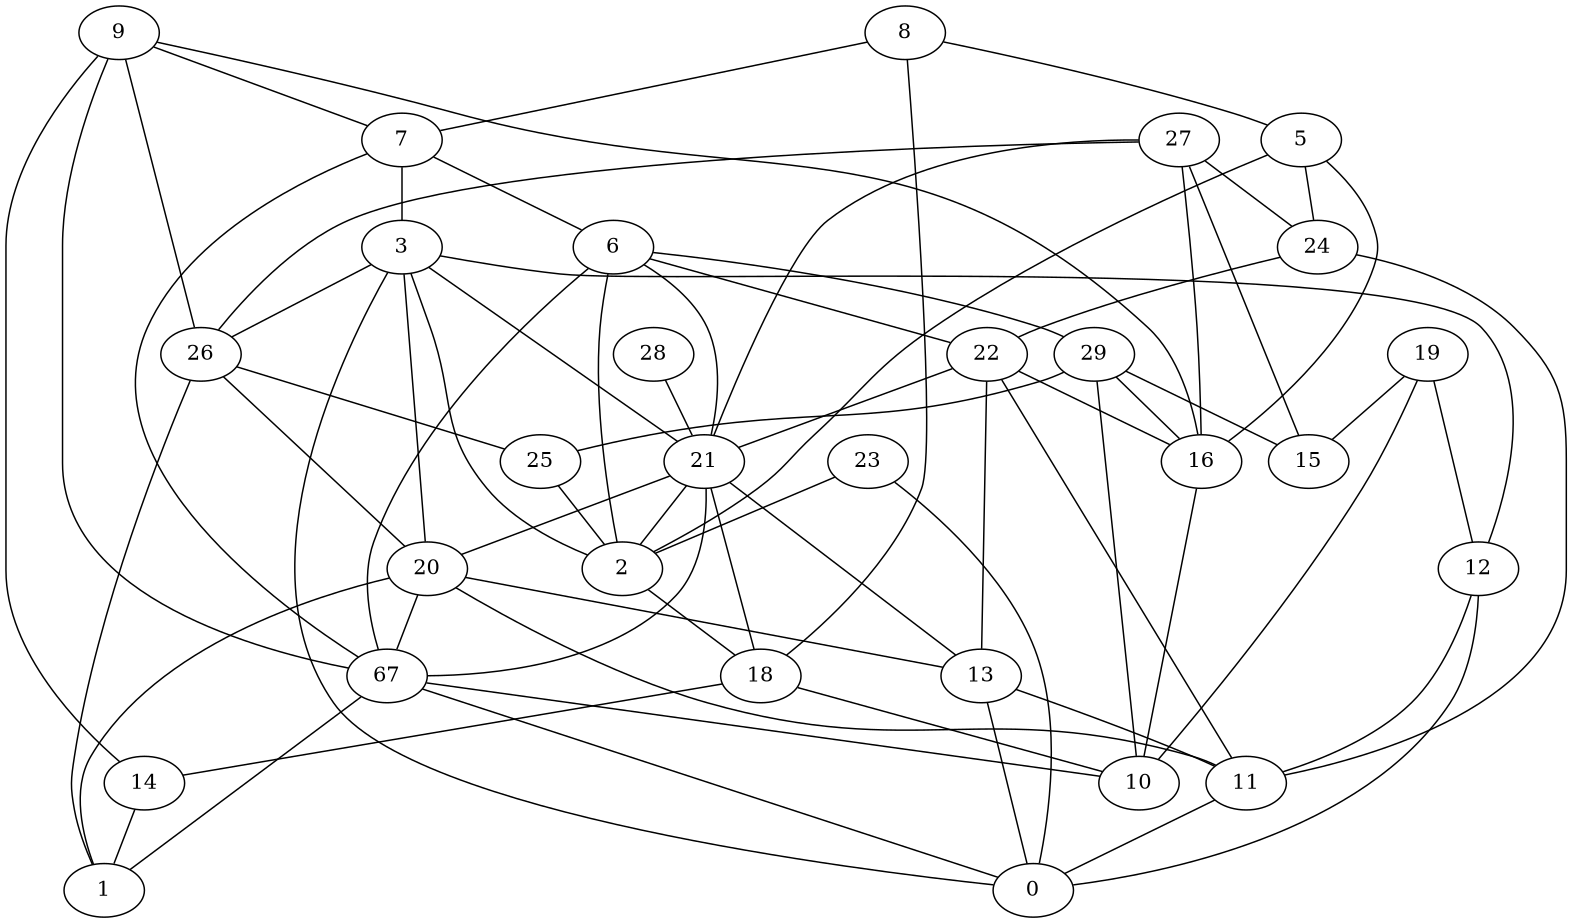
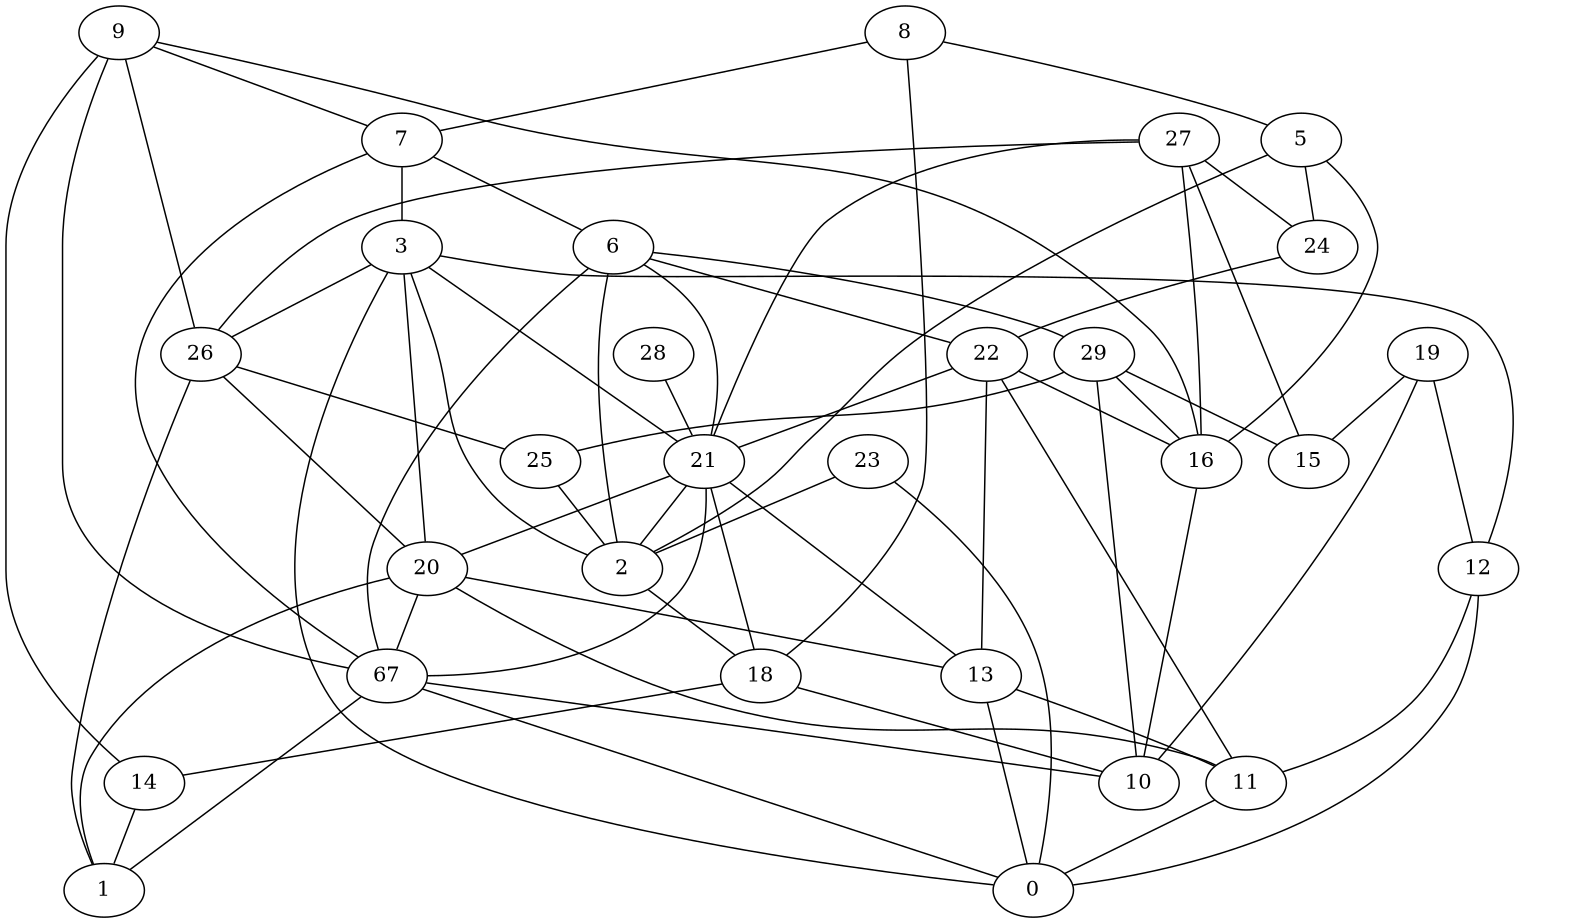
(1566, 540) -> none
